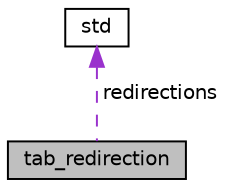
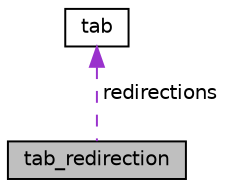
(97, 28) -> (97, 28)
